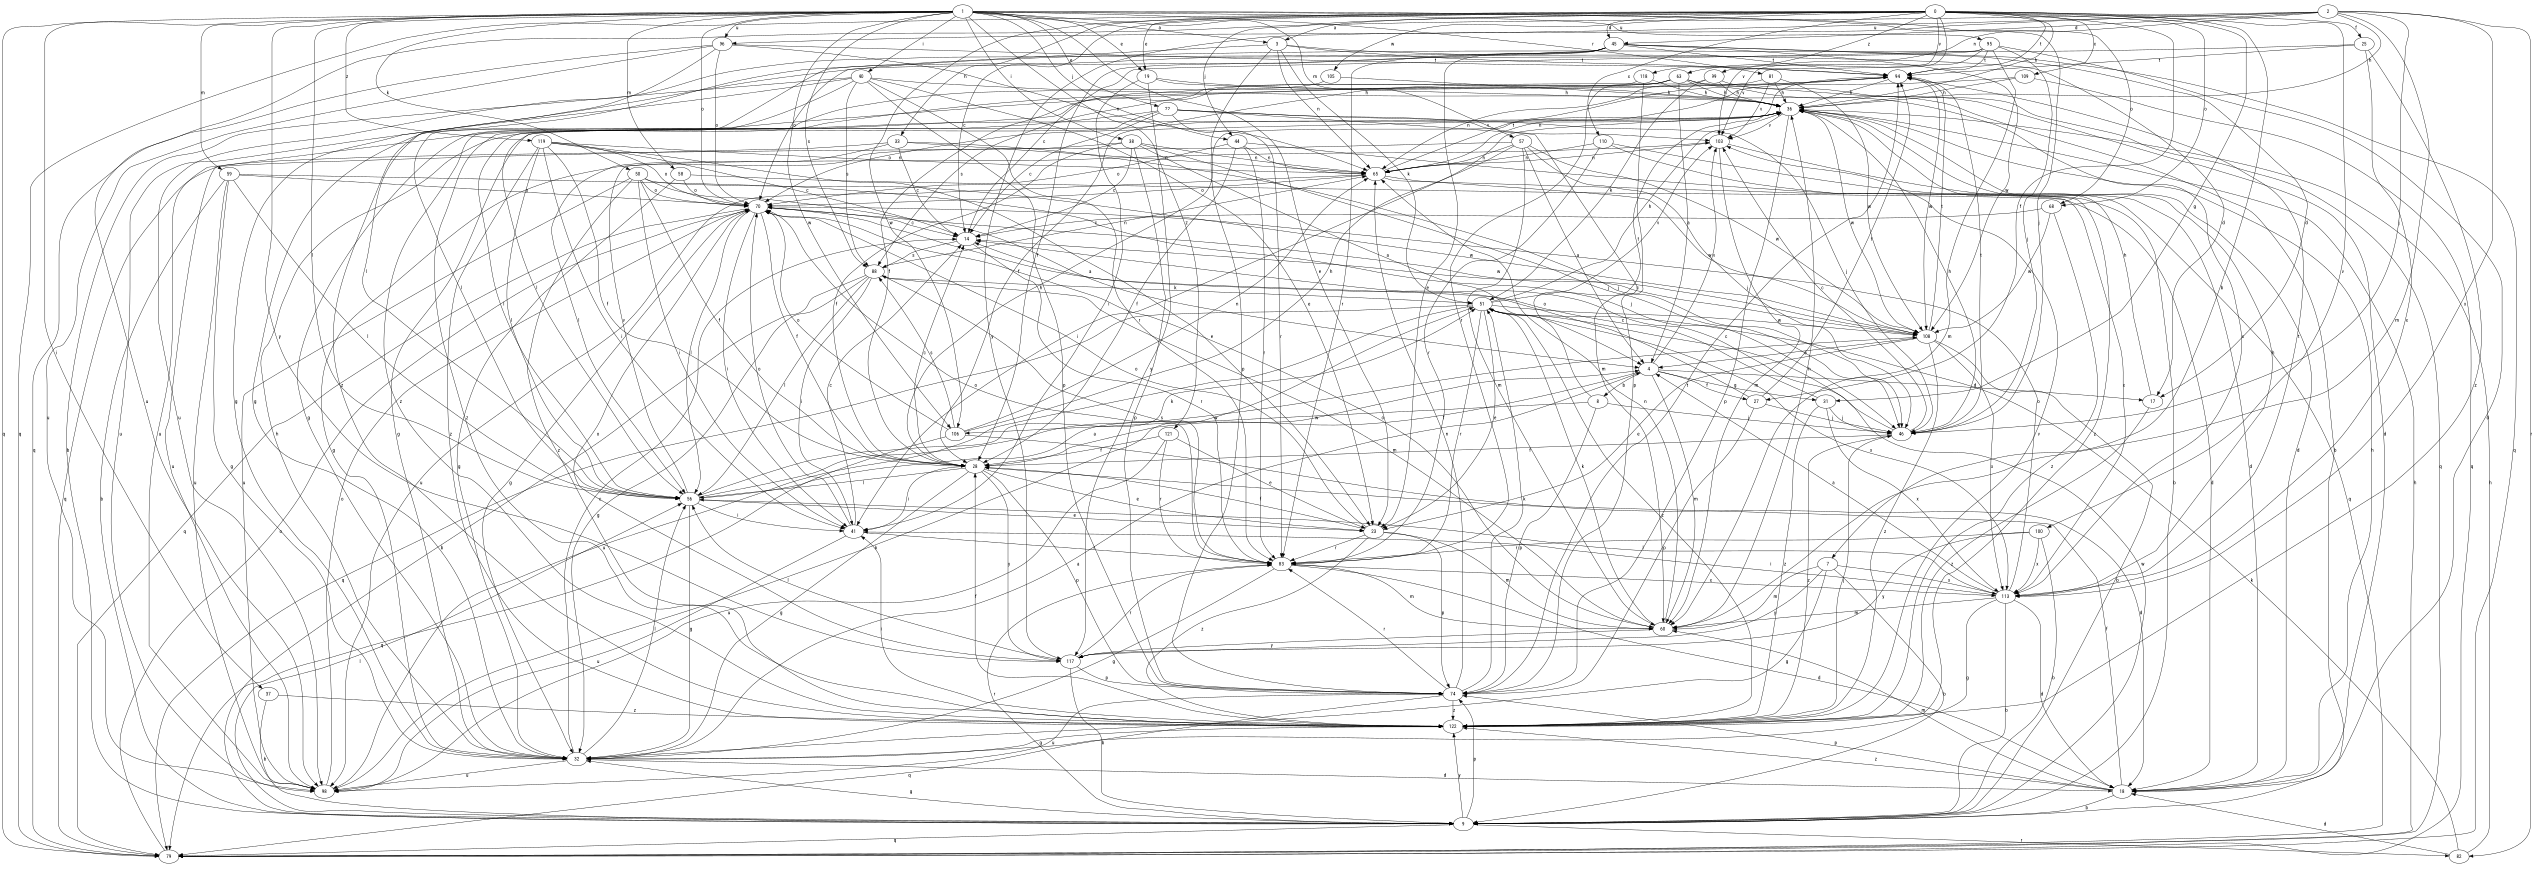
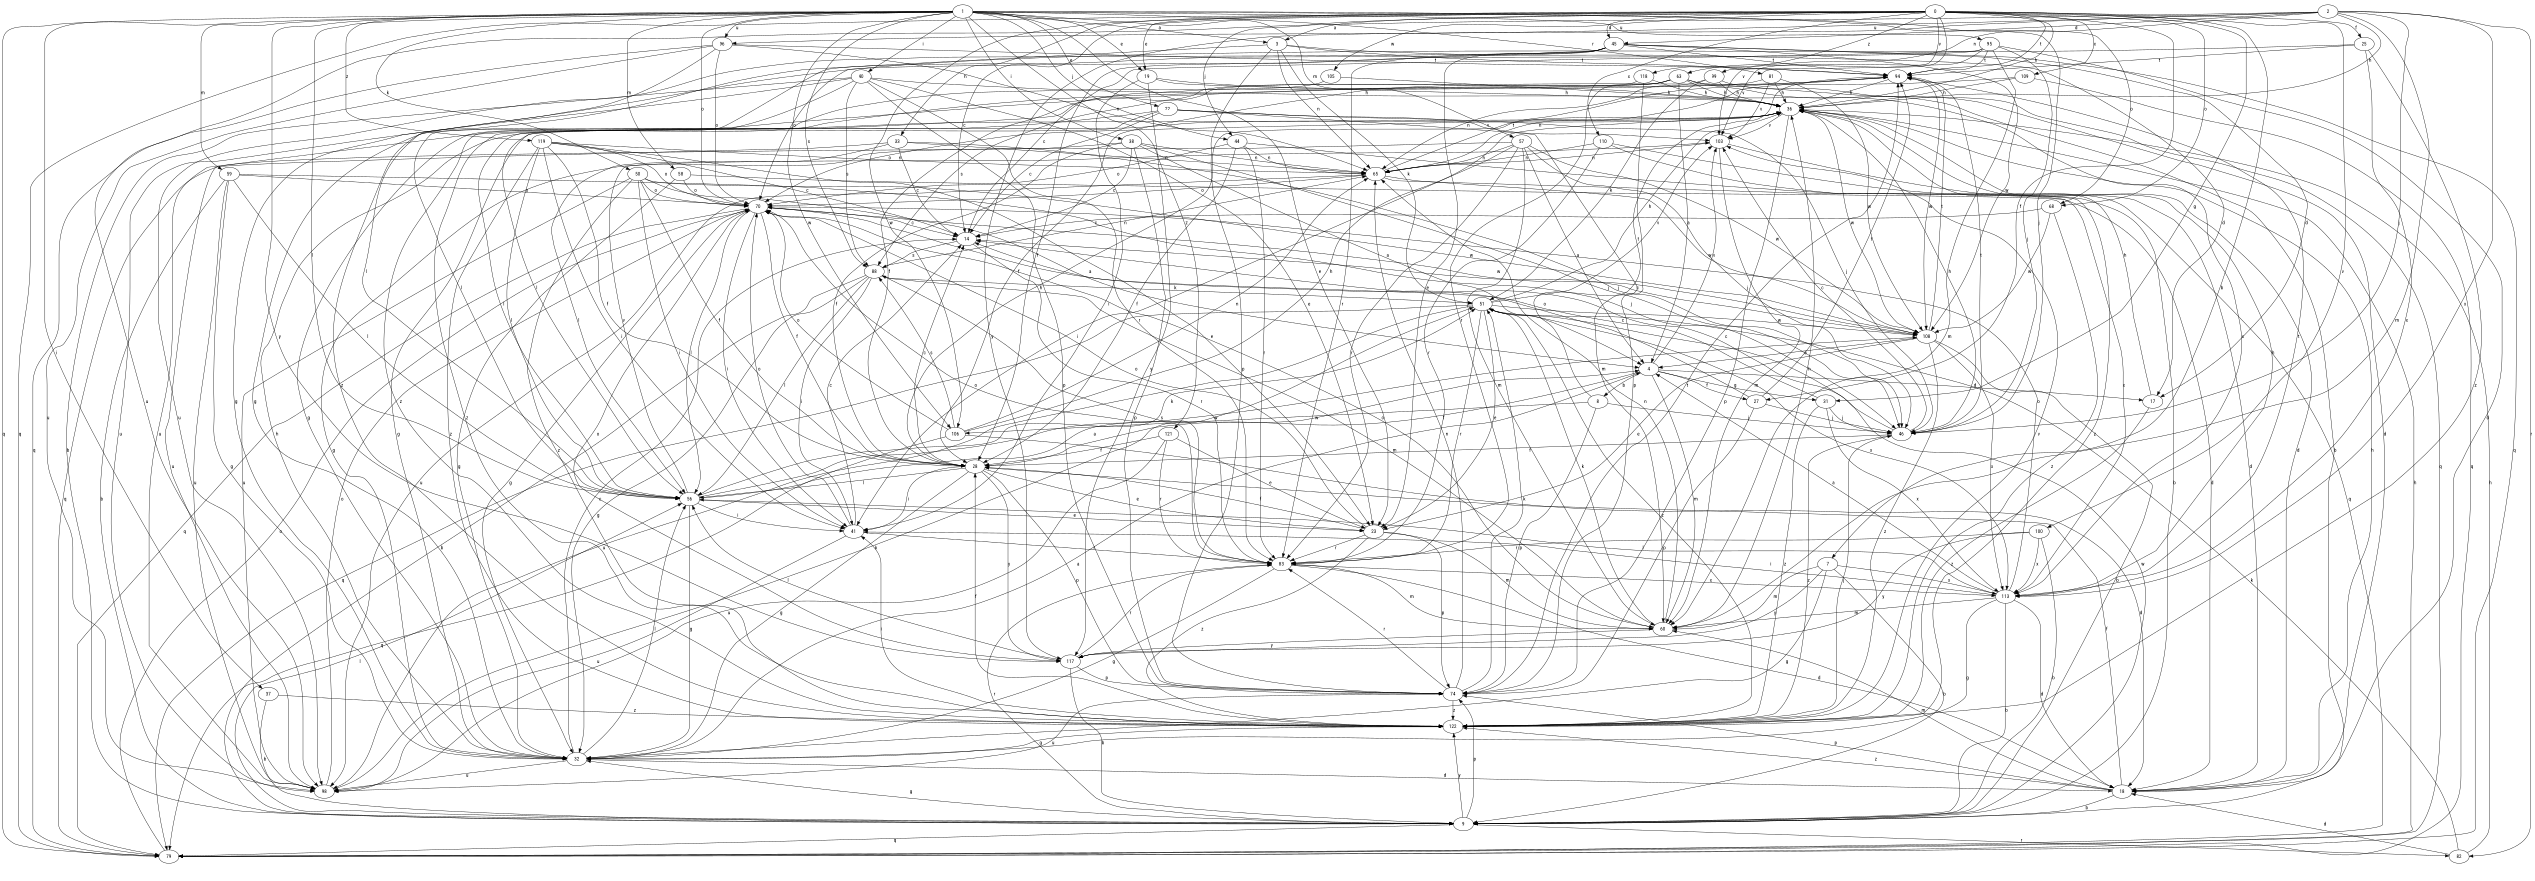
(1279, 297) -> (1356, 335)
(814, 782) -> none
